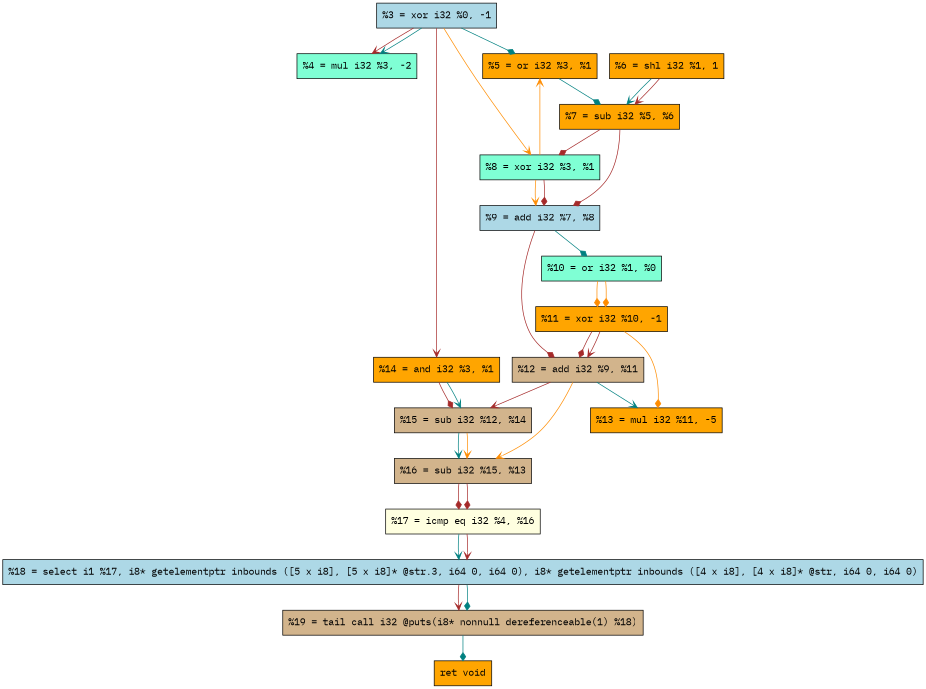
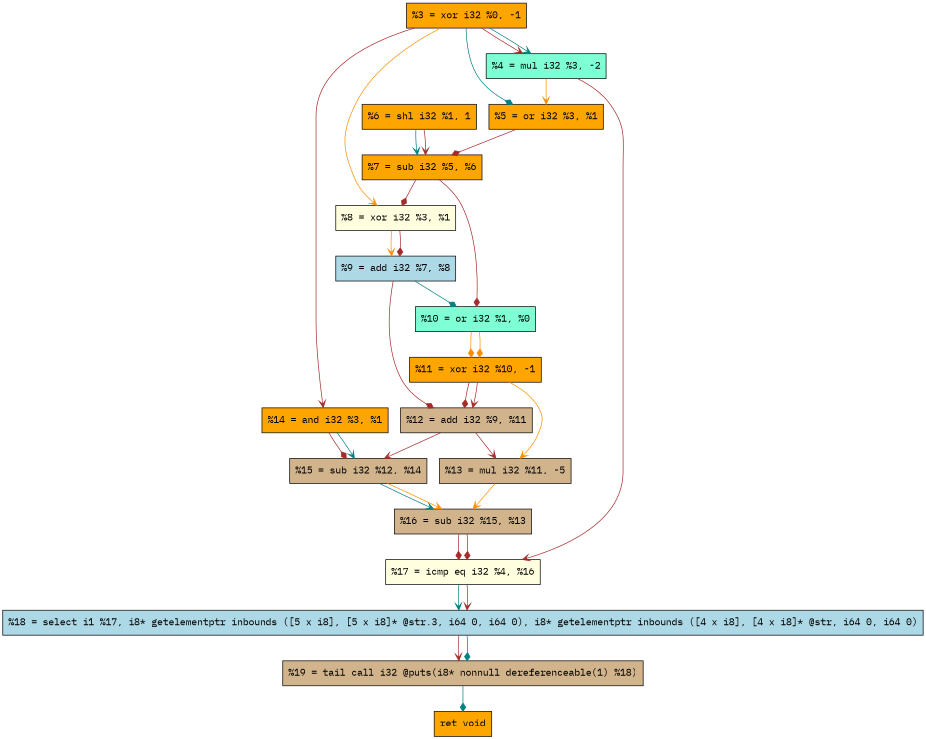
(437, 16) -> (466, 16)
(576, 89) -> (488, 140)
(540, 120) -> (546, 88)
(540, 167) -> (396, 218)
(611, 172) -> (472, 234)
none -> (623, 334)
(652, 360) -> (541, 413)
(614, 393) -> (484, 443)
(656, 420) -> (505, 471)
(545, 426) -> (486, 494)
